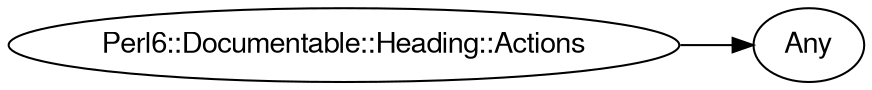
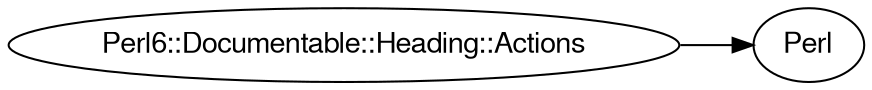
(809, 45) -> (809, 45)
